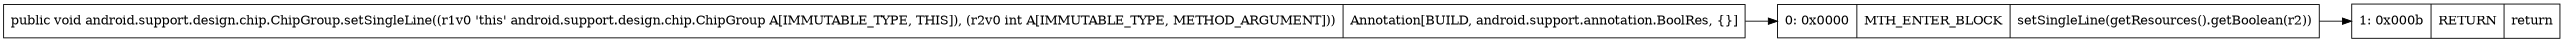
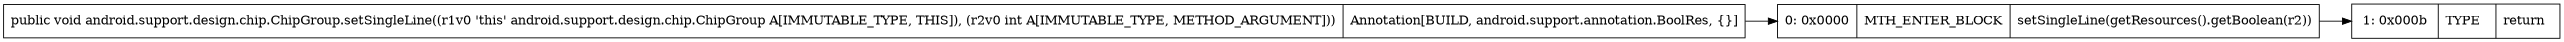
(2468, 21) -> (2463, 21)
